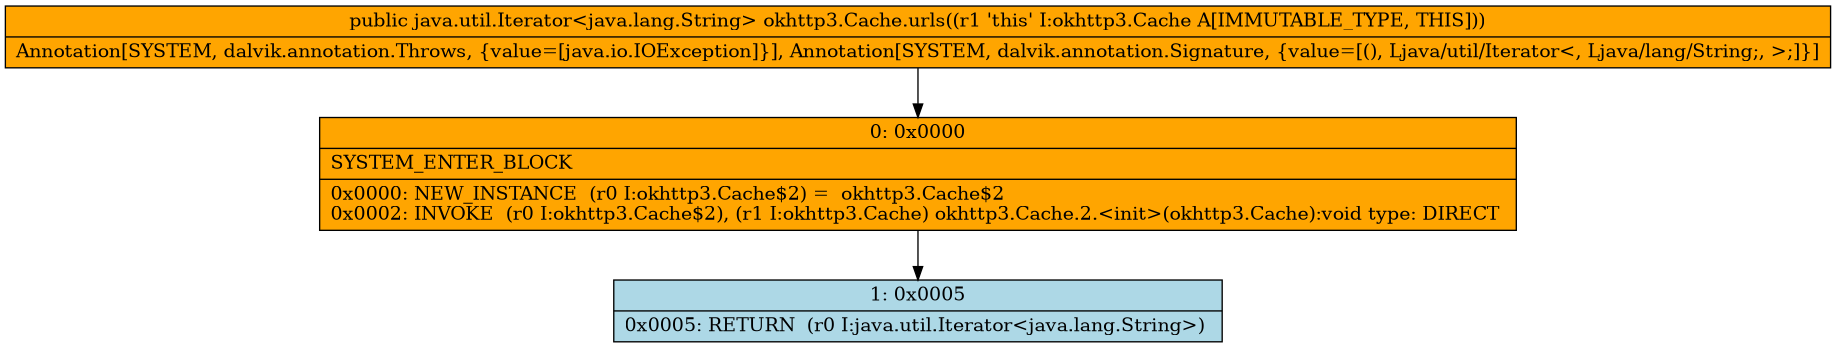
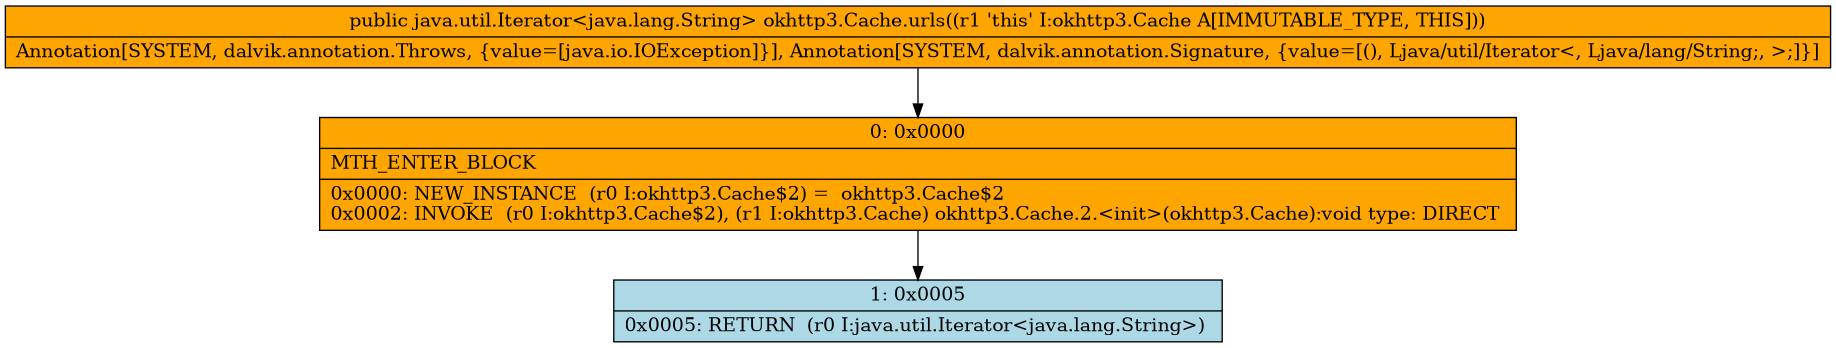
(452, 163) -> (434, 163)
